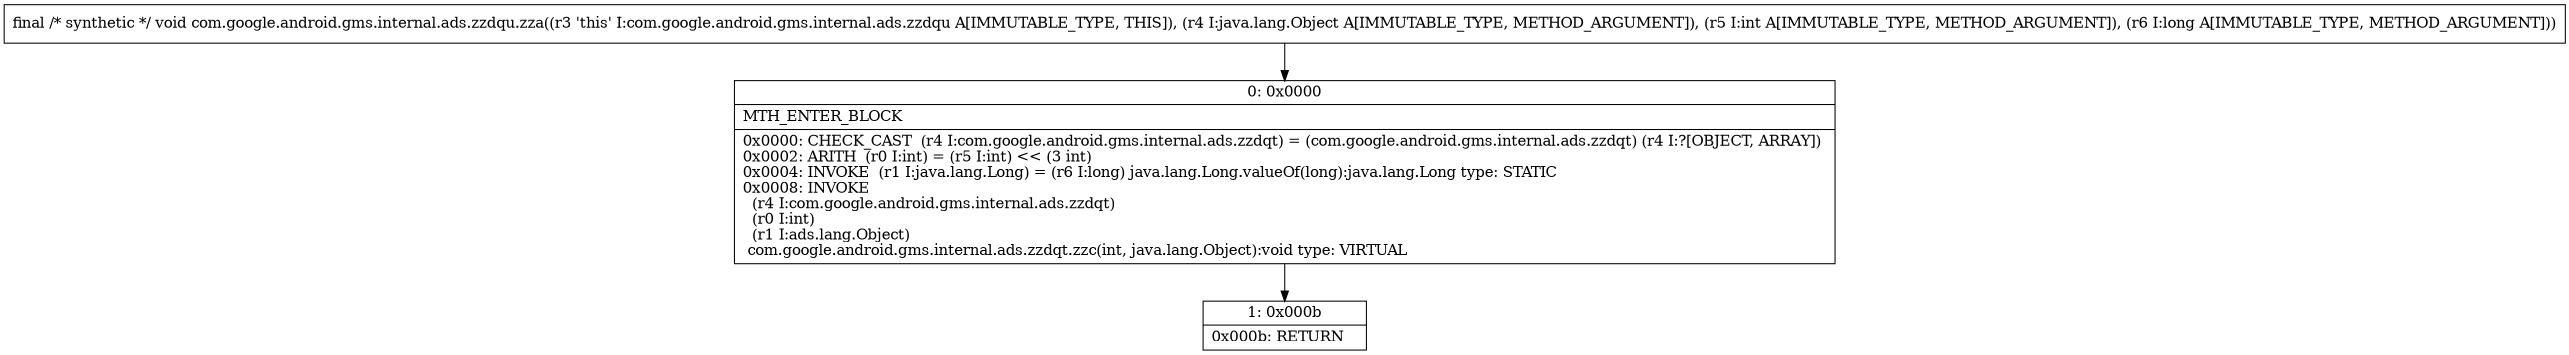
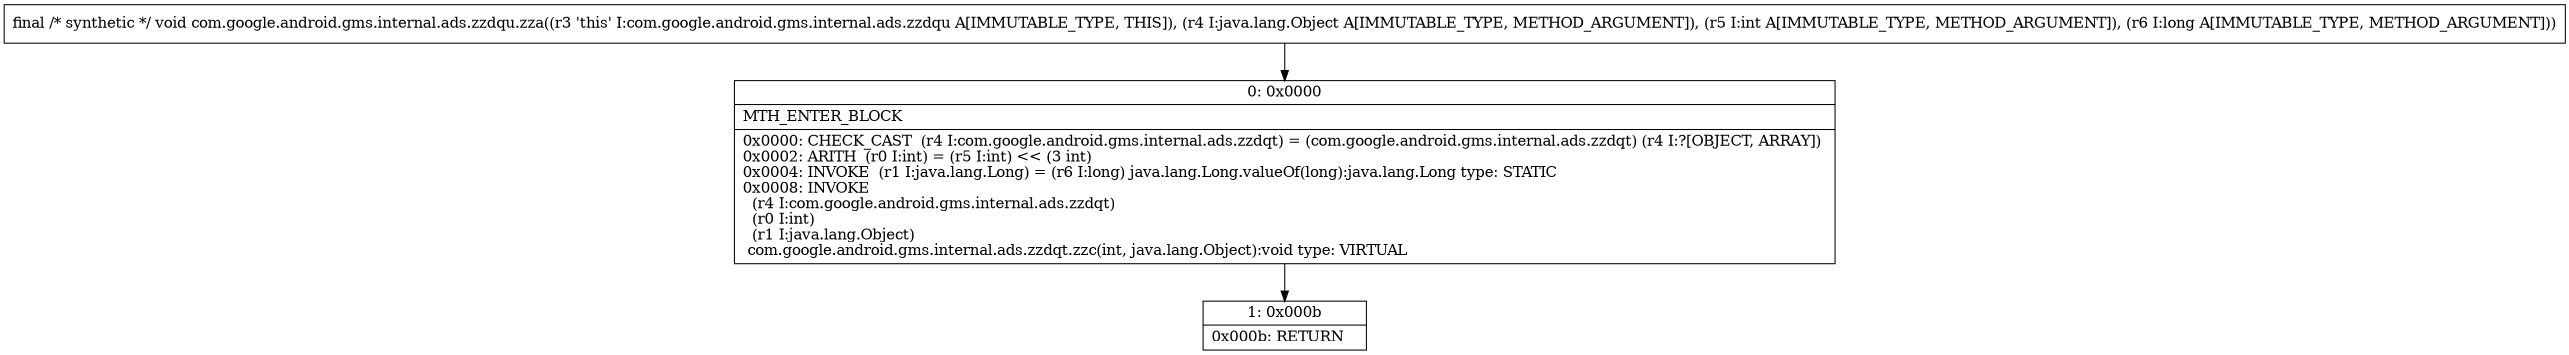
(827, 235) -> (829, 235)
